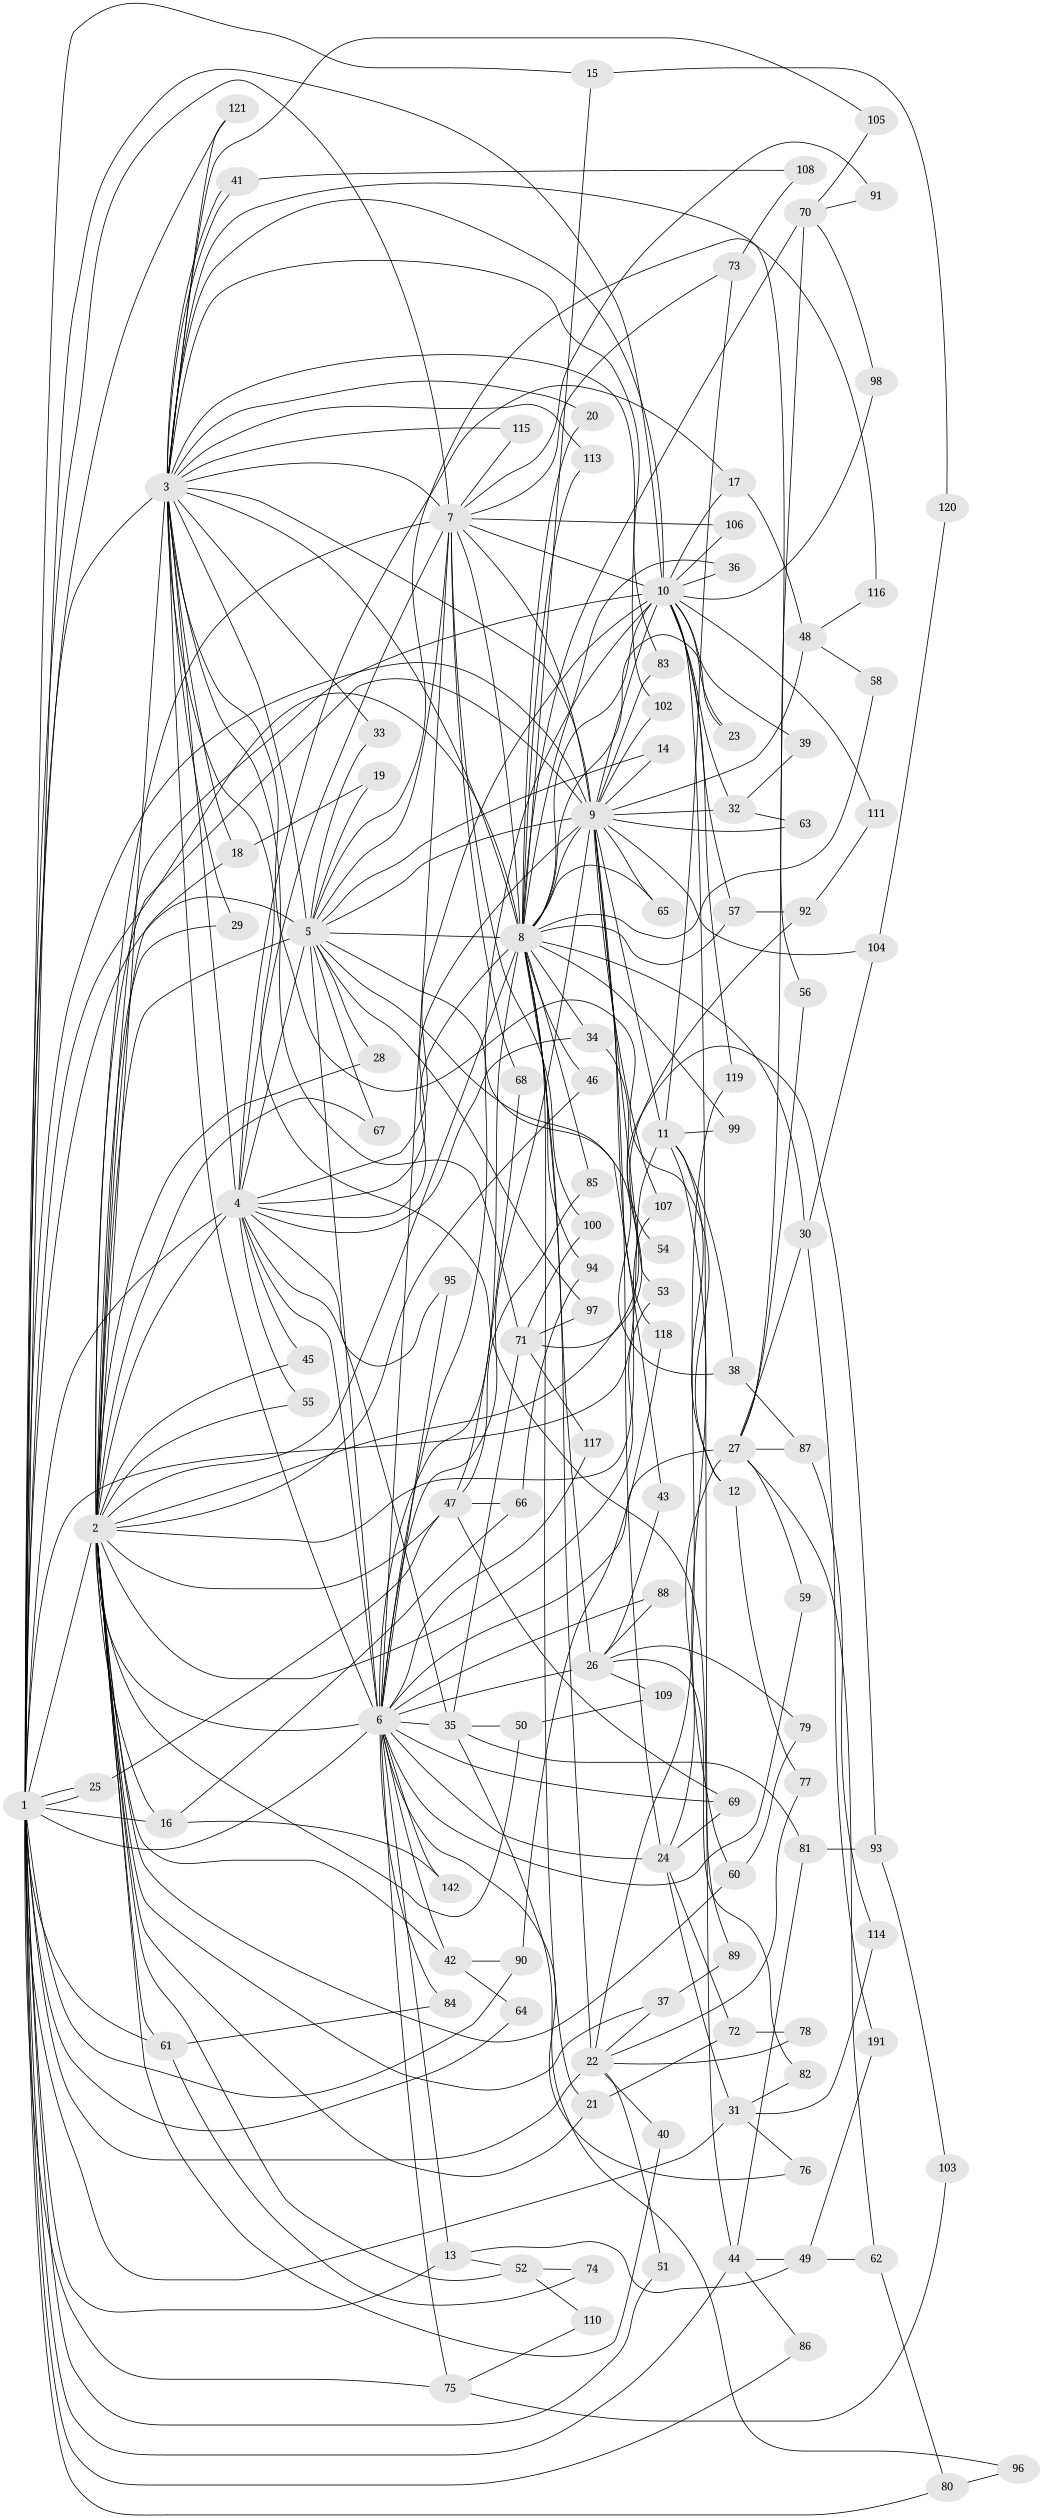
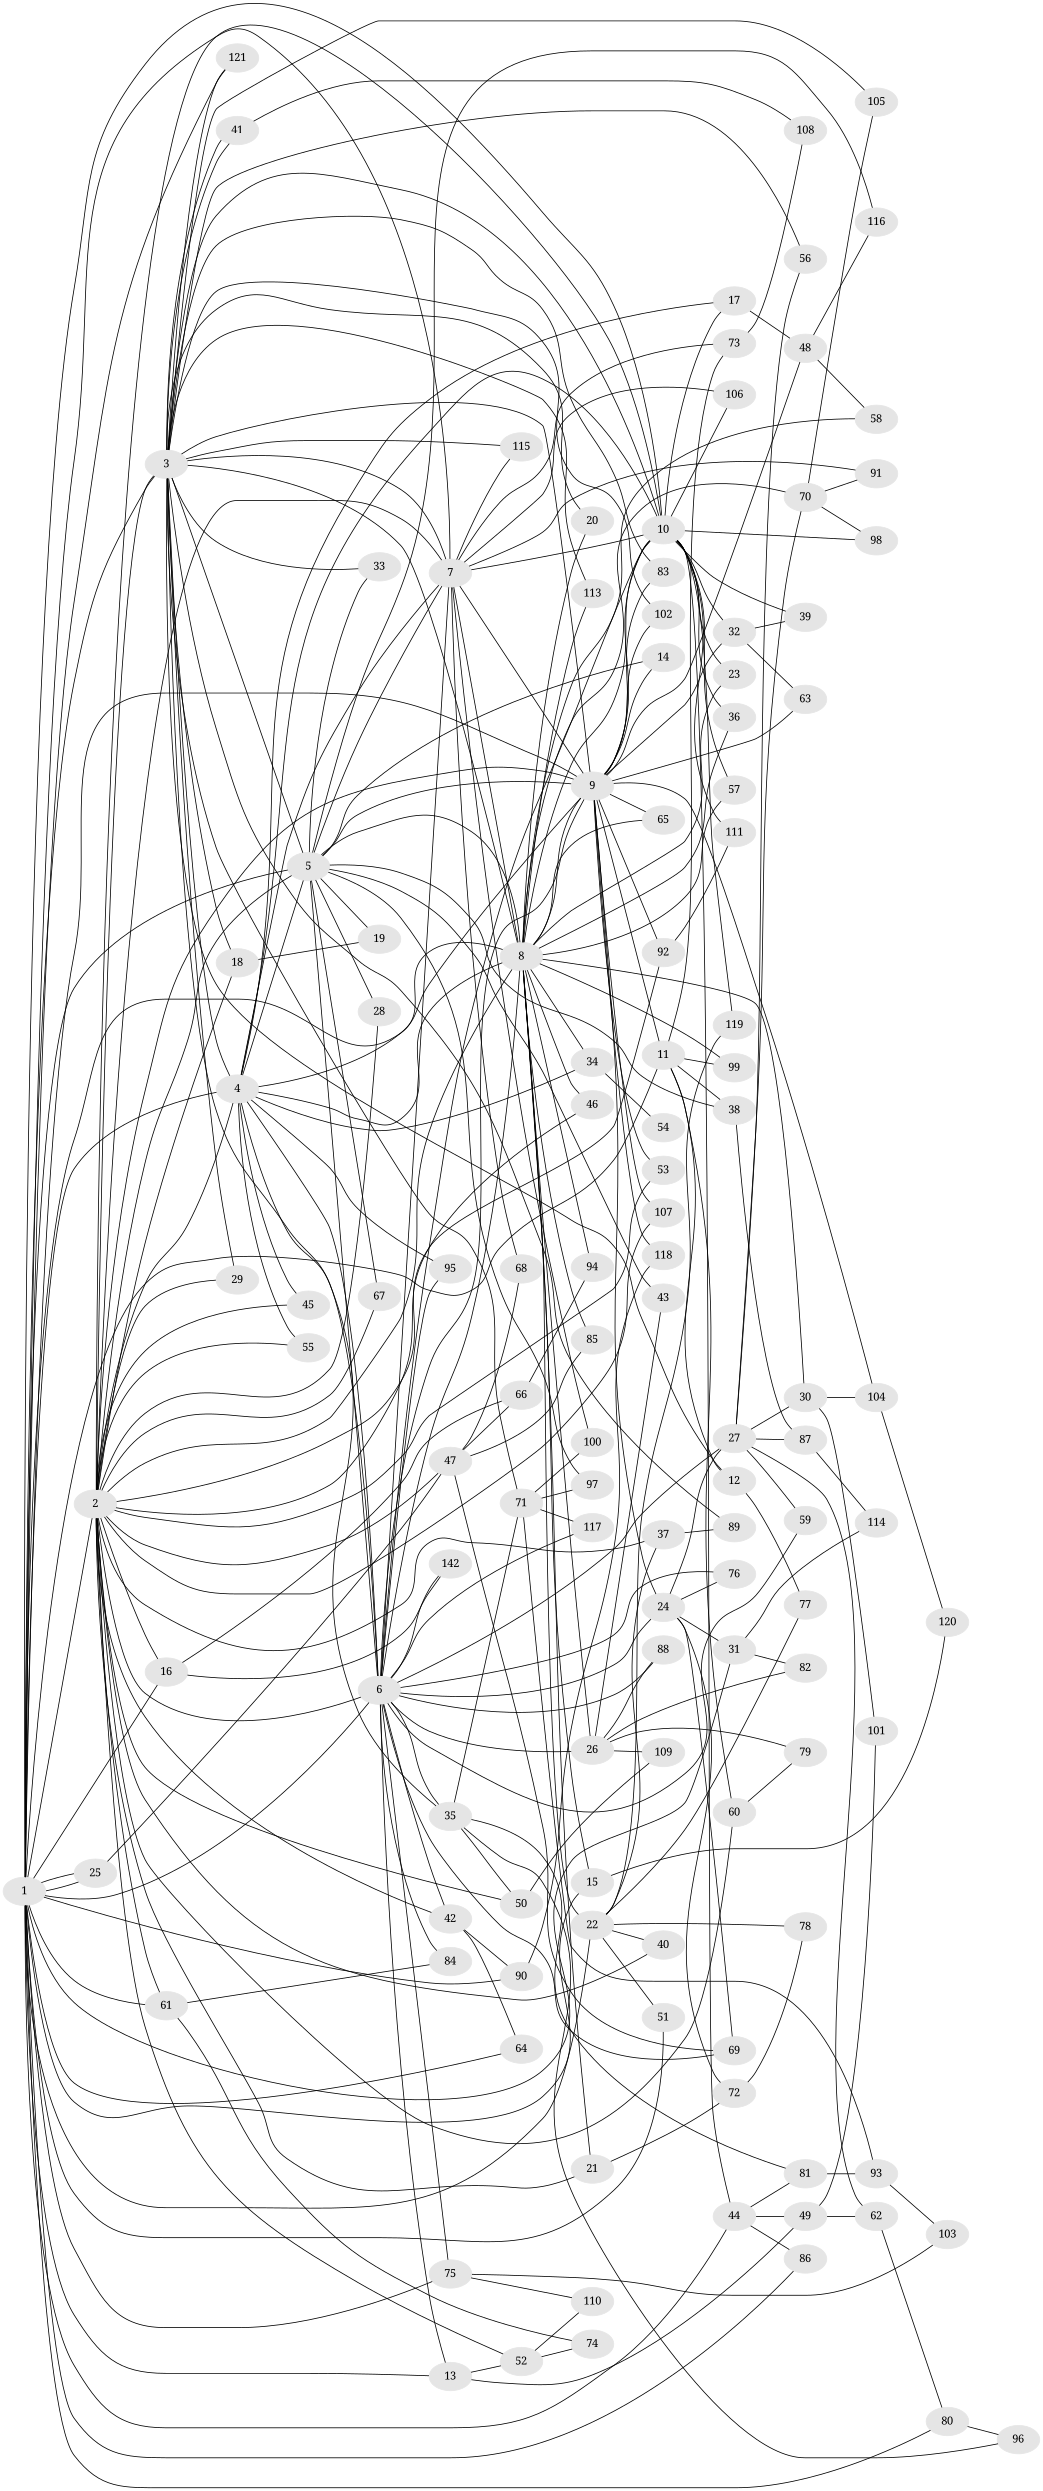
(770, 912) -> (628, 869)
(876, 2042) -> (876, 1731)
(770, 2141) -> (699, 1591)
